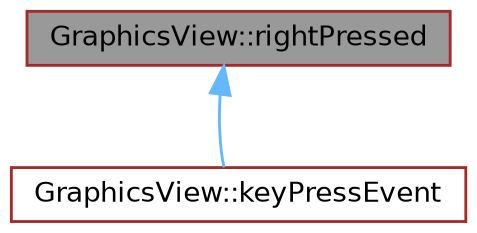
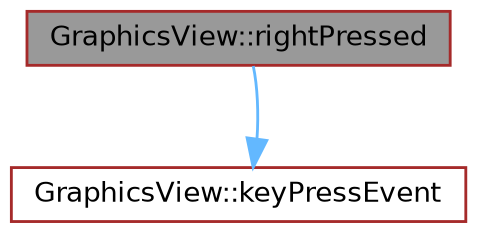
(220, 131) -> (257, 102)
